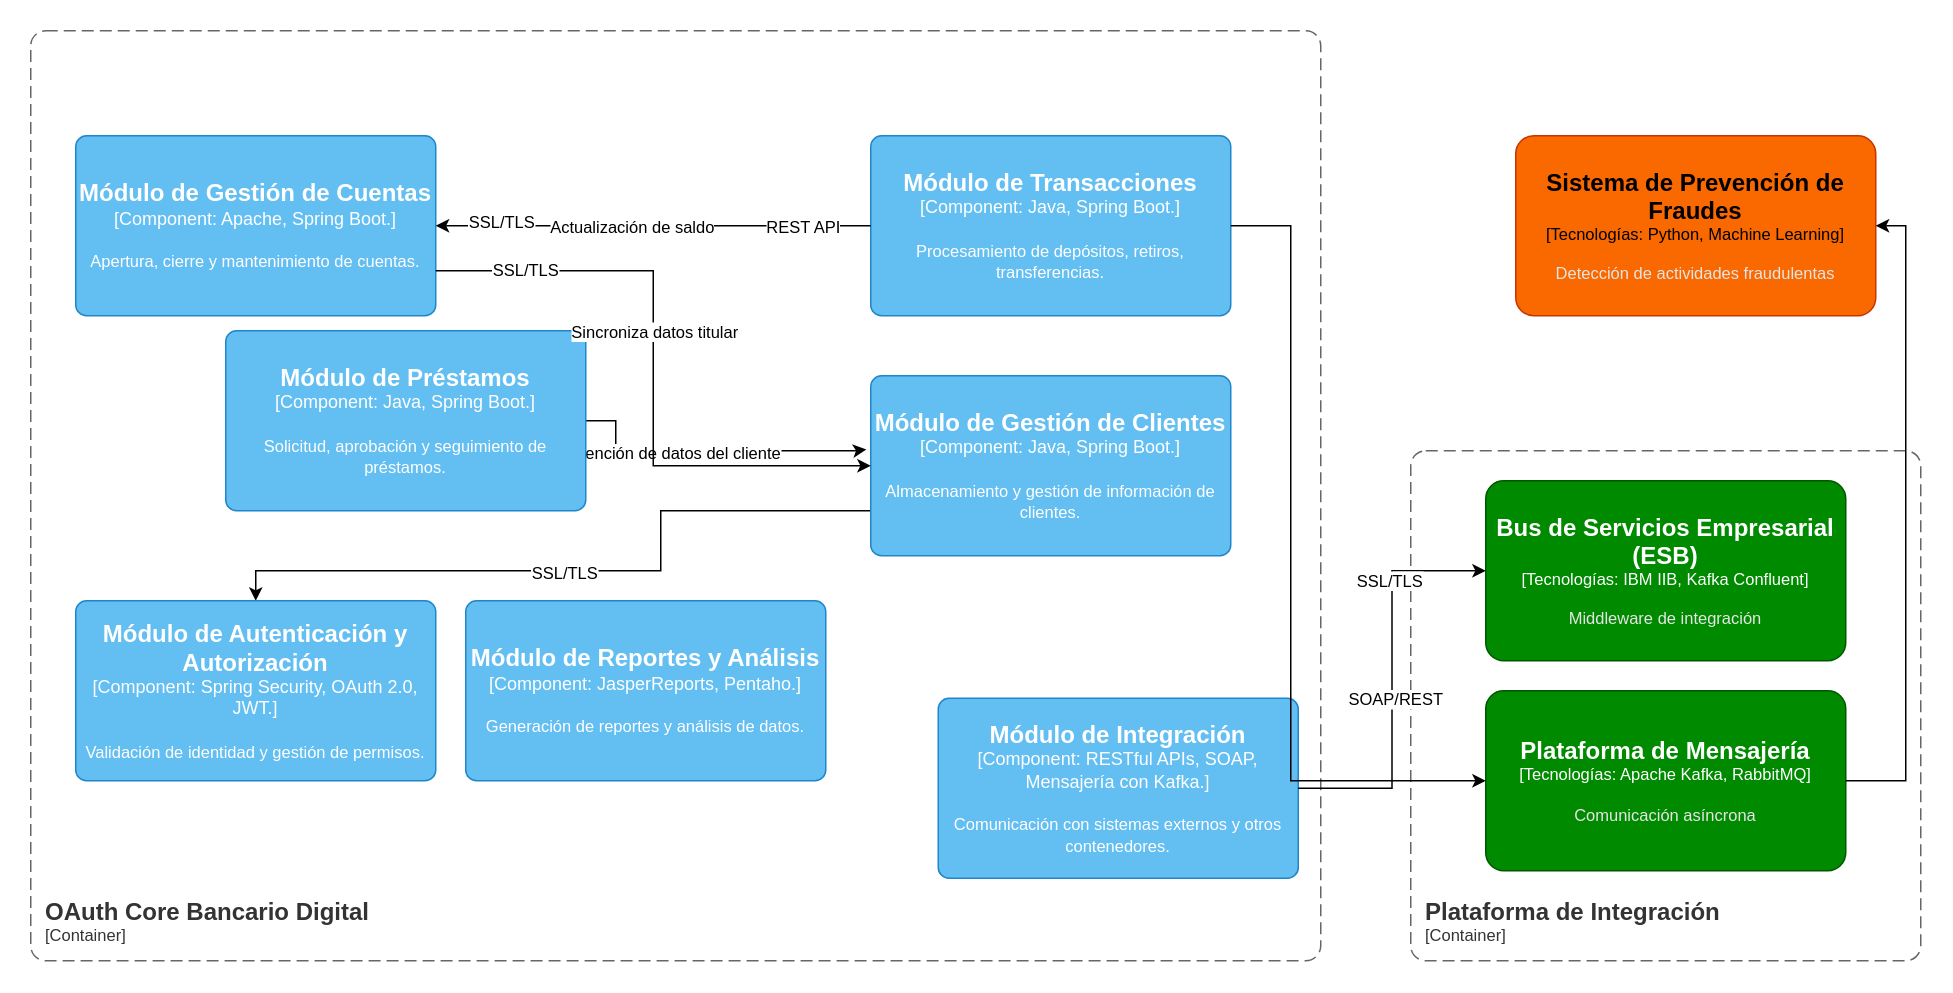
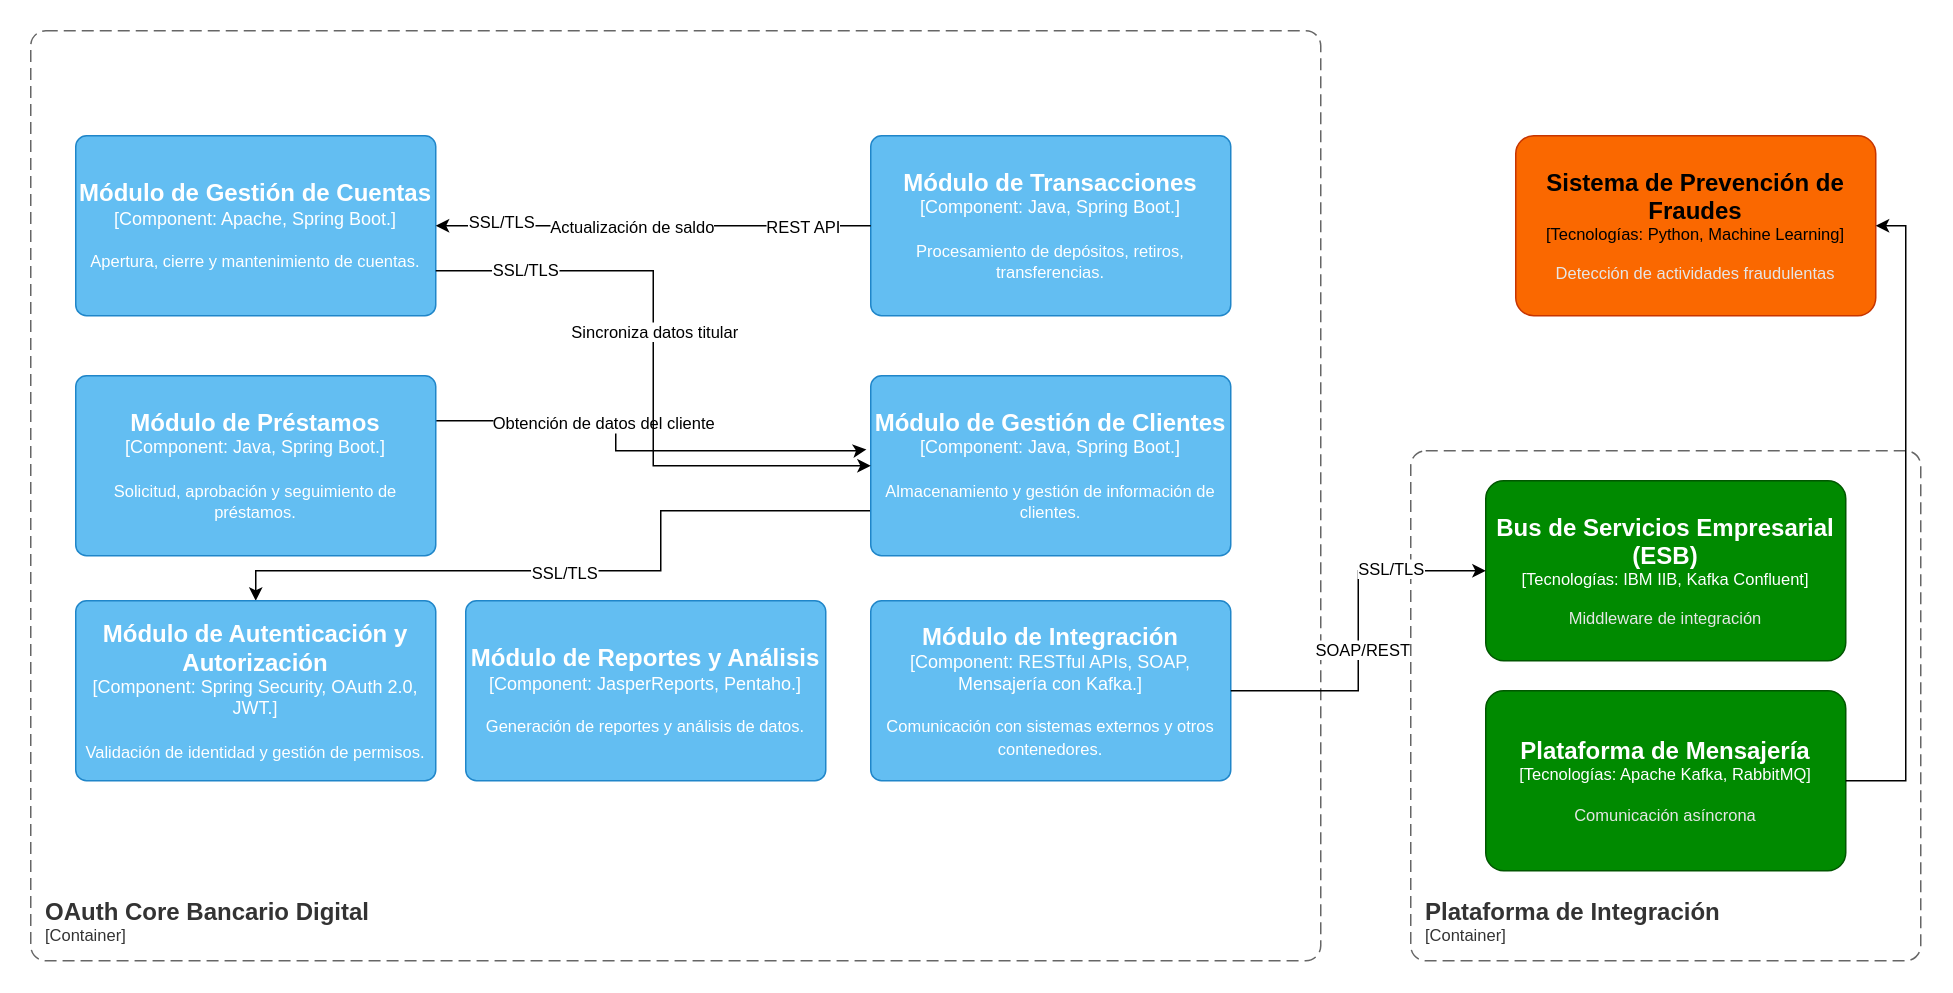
(406, 421) -> (256, 466)
(1291, 566) -> none
(1118, 788) -> (1051, 691)
